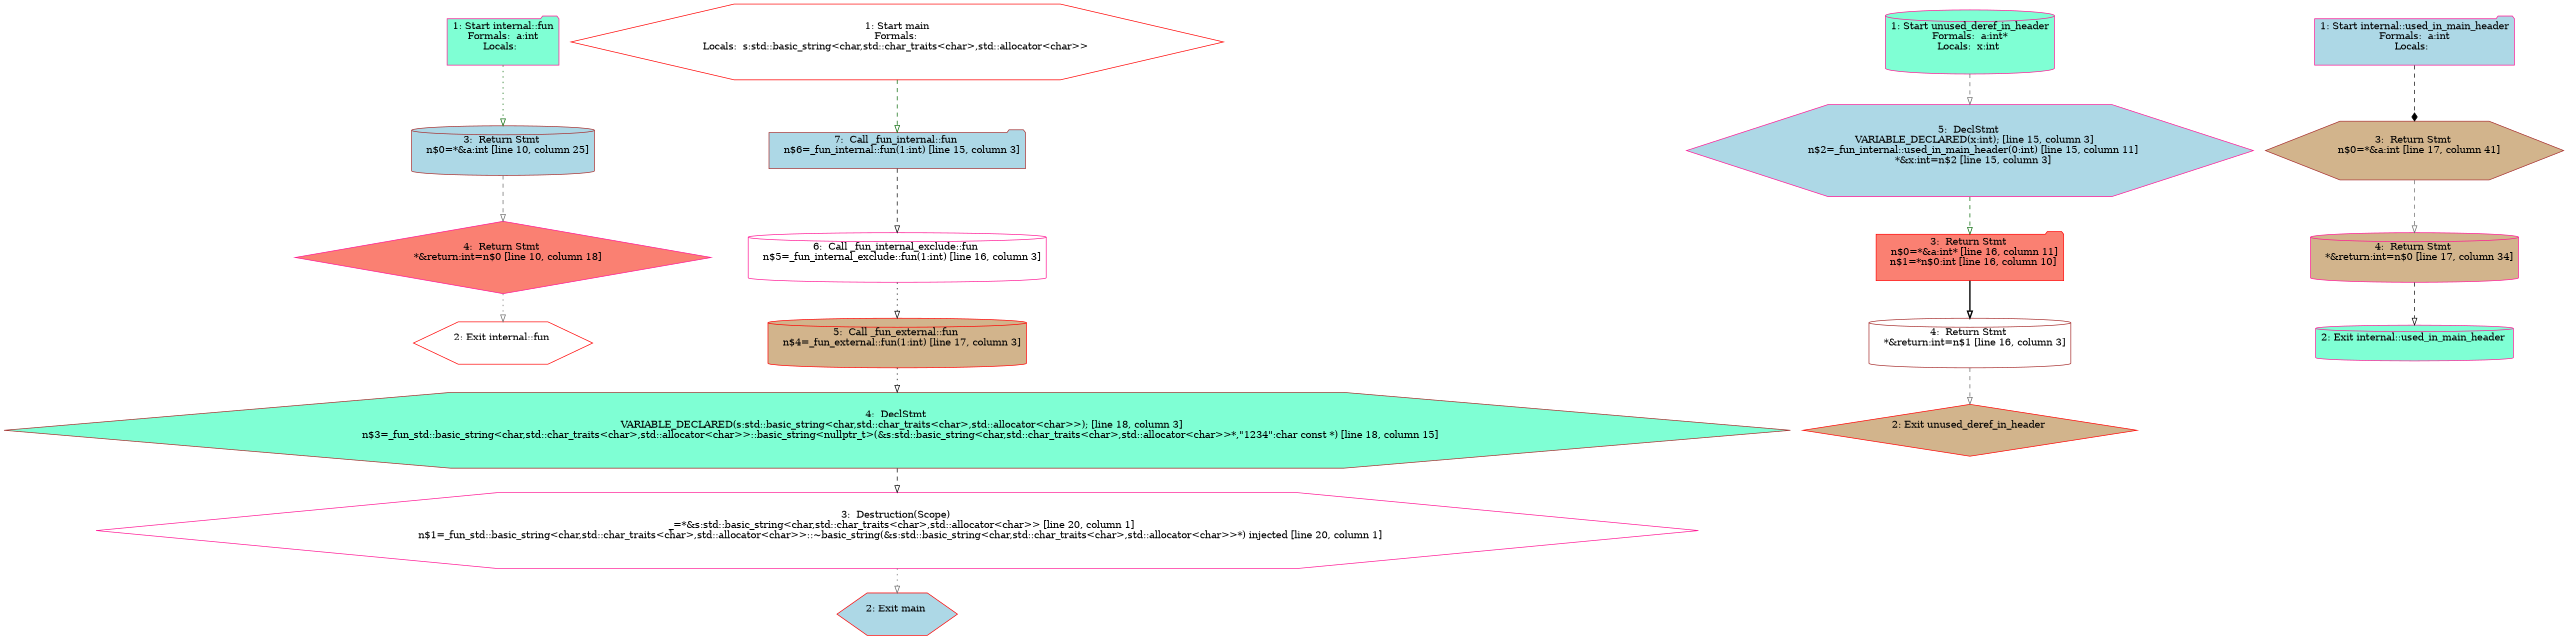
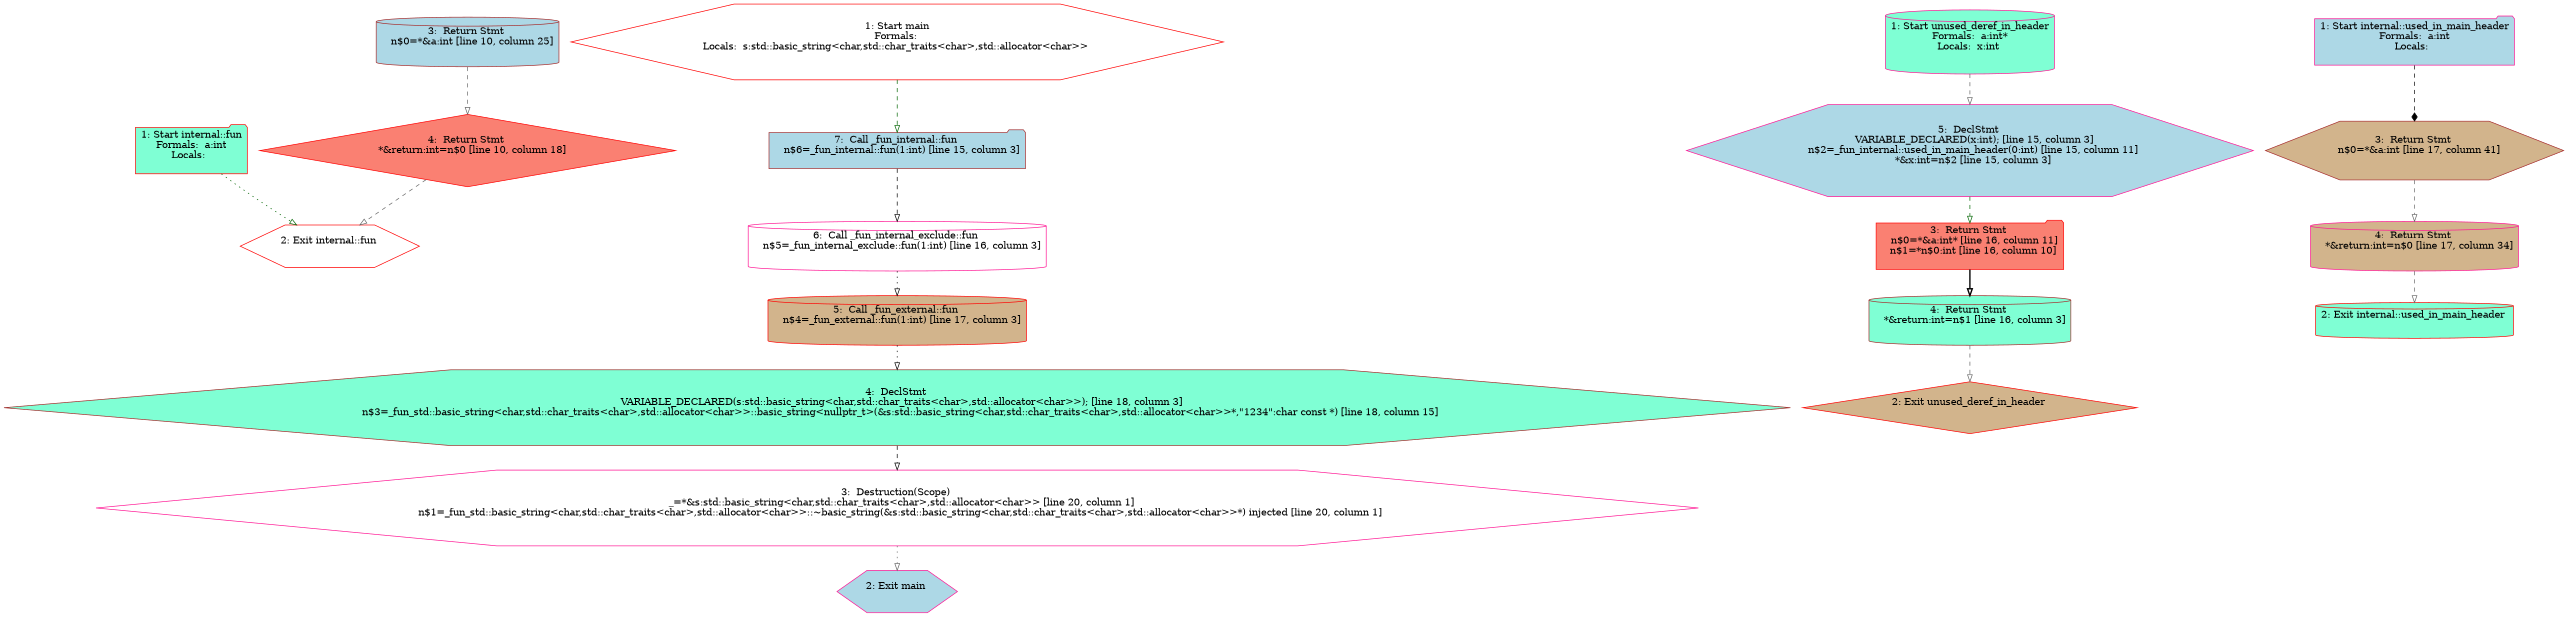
(503, 42) -> (191, 151)
(503, 92) -> (256, 198)
(503, 257) -> (468, 151)
(2415, 300) -> (2415, 283)
(503, 304) -> (396, 200)
(1970, 343) -> (1970, 320)
(2415, 343) -> (2415, 320)
(897, 614) -> (897, 592)
